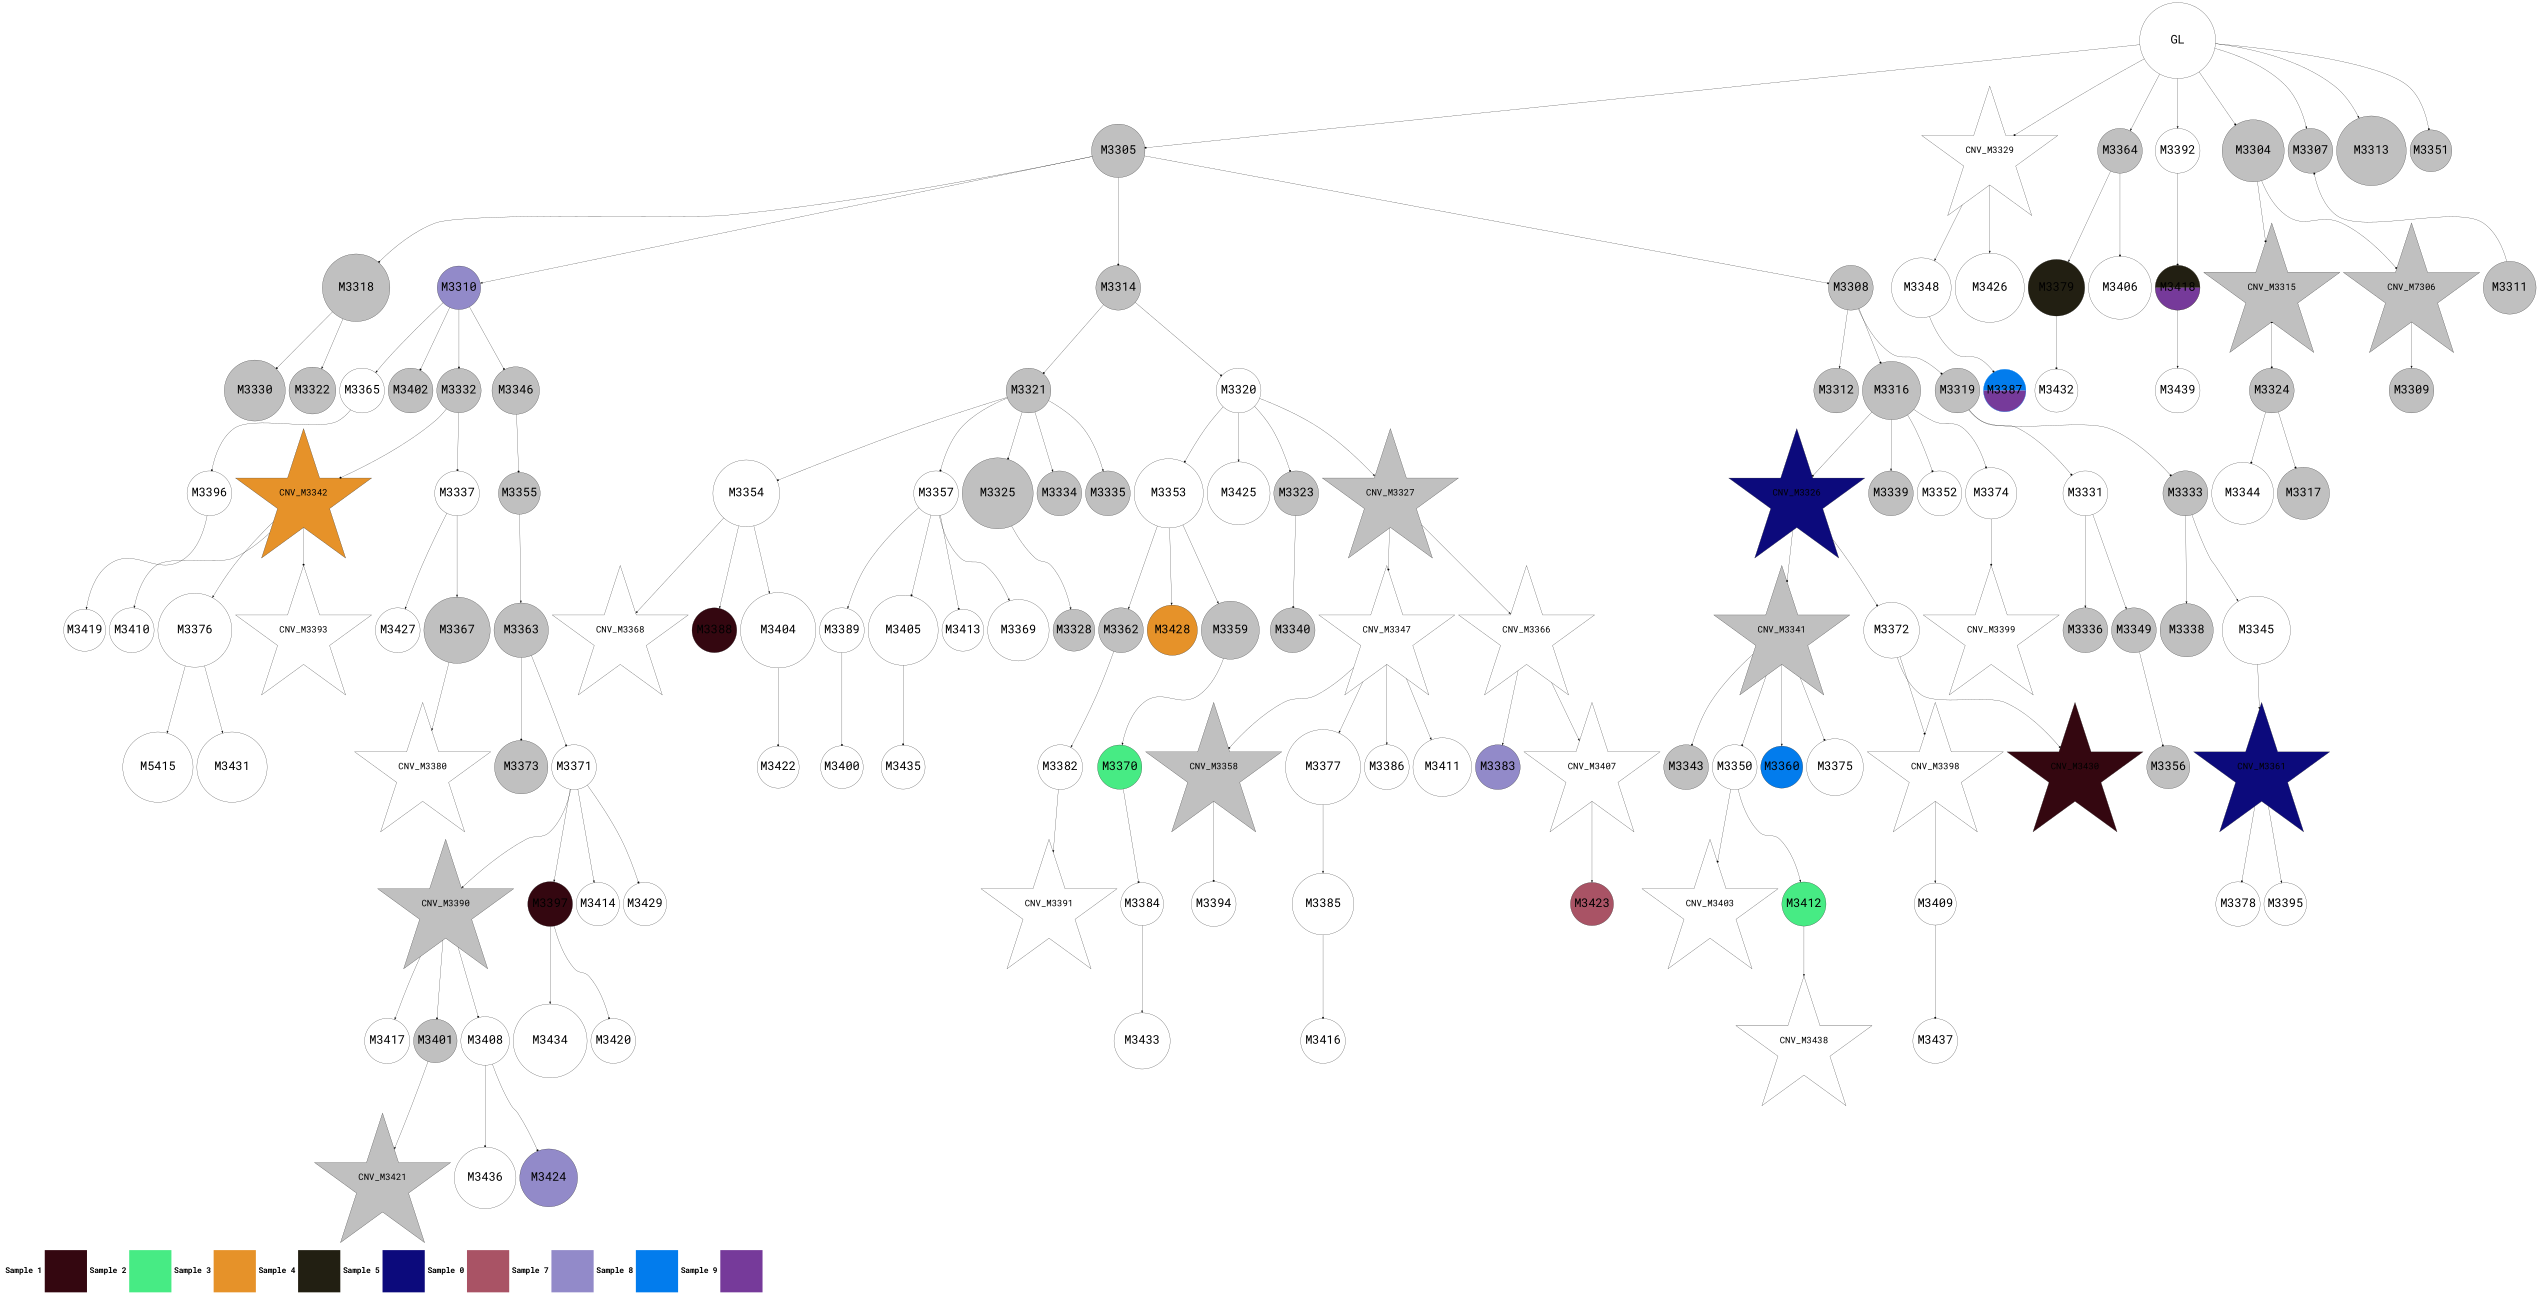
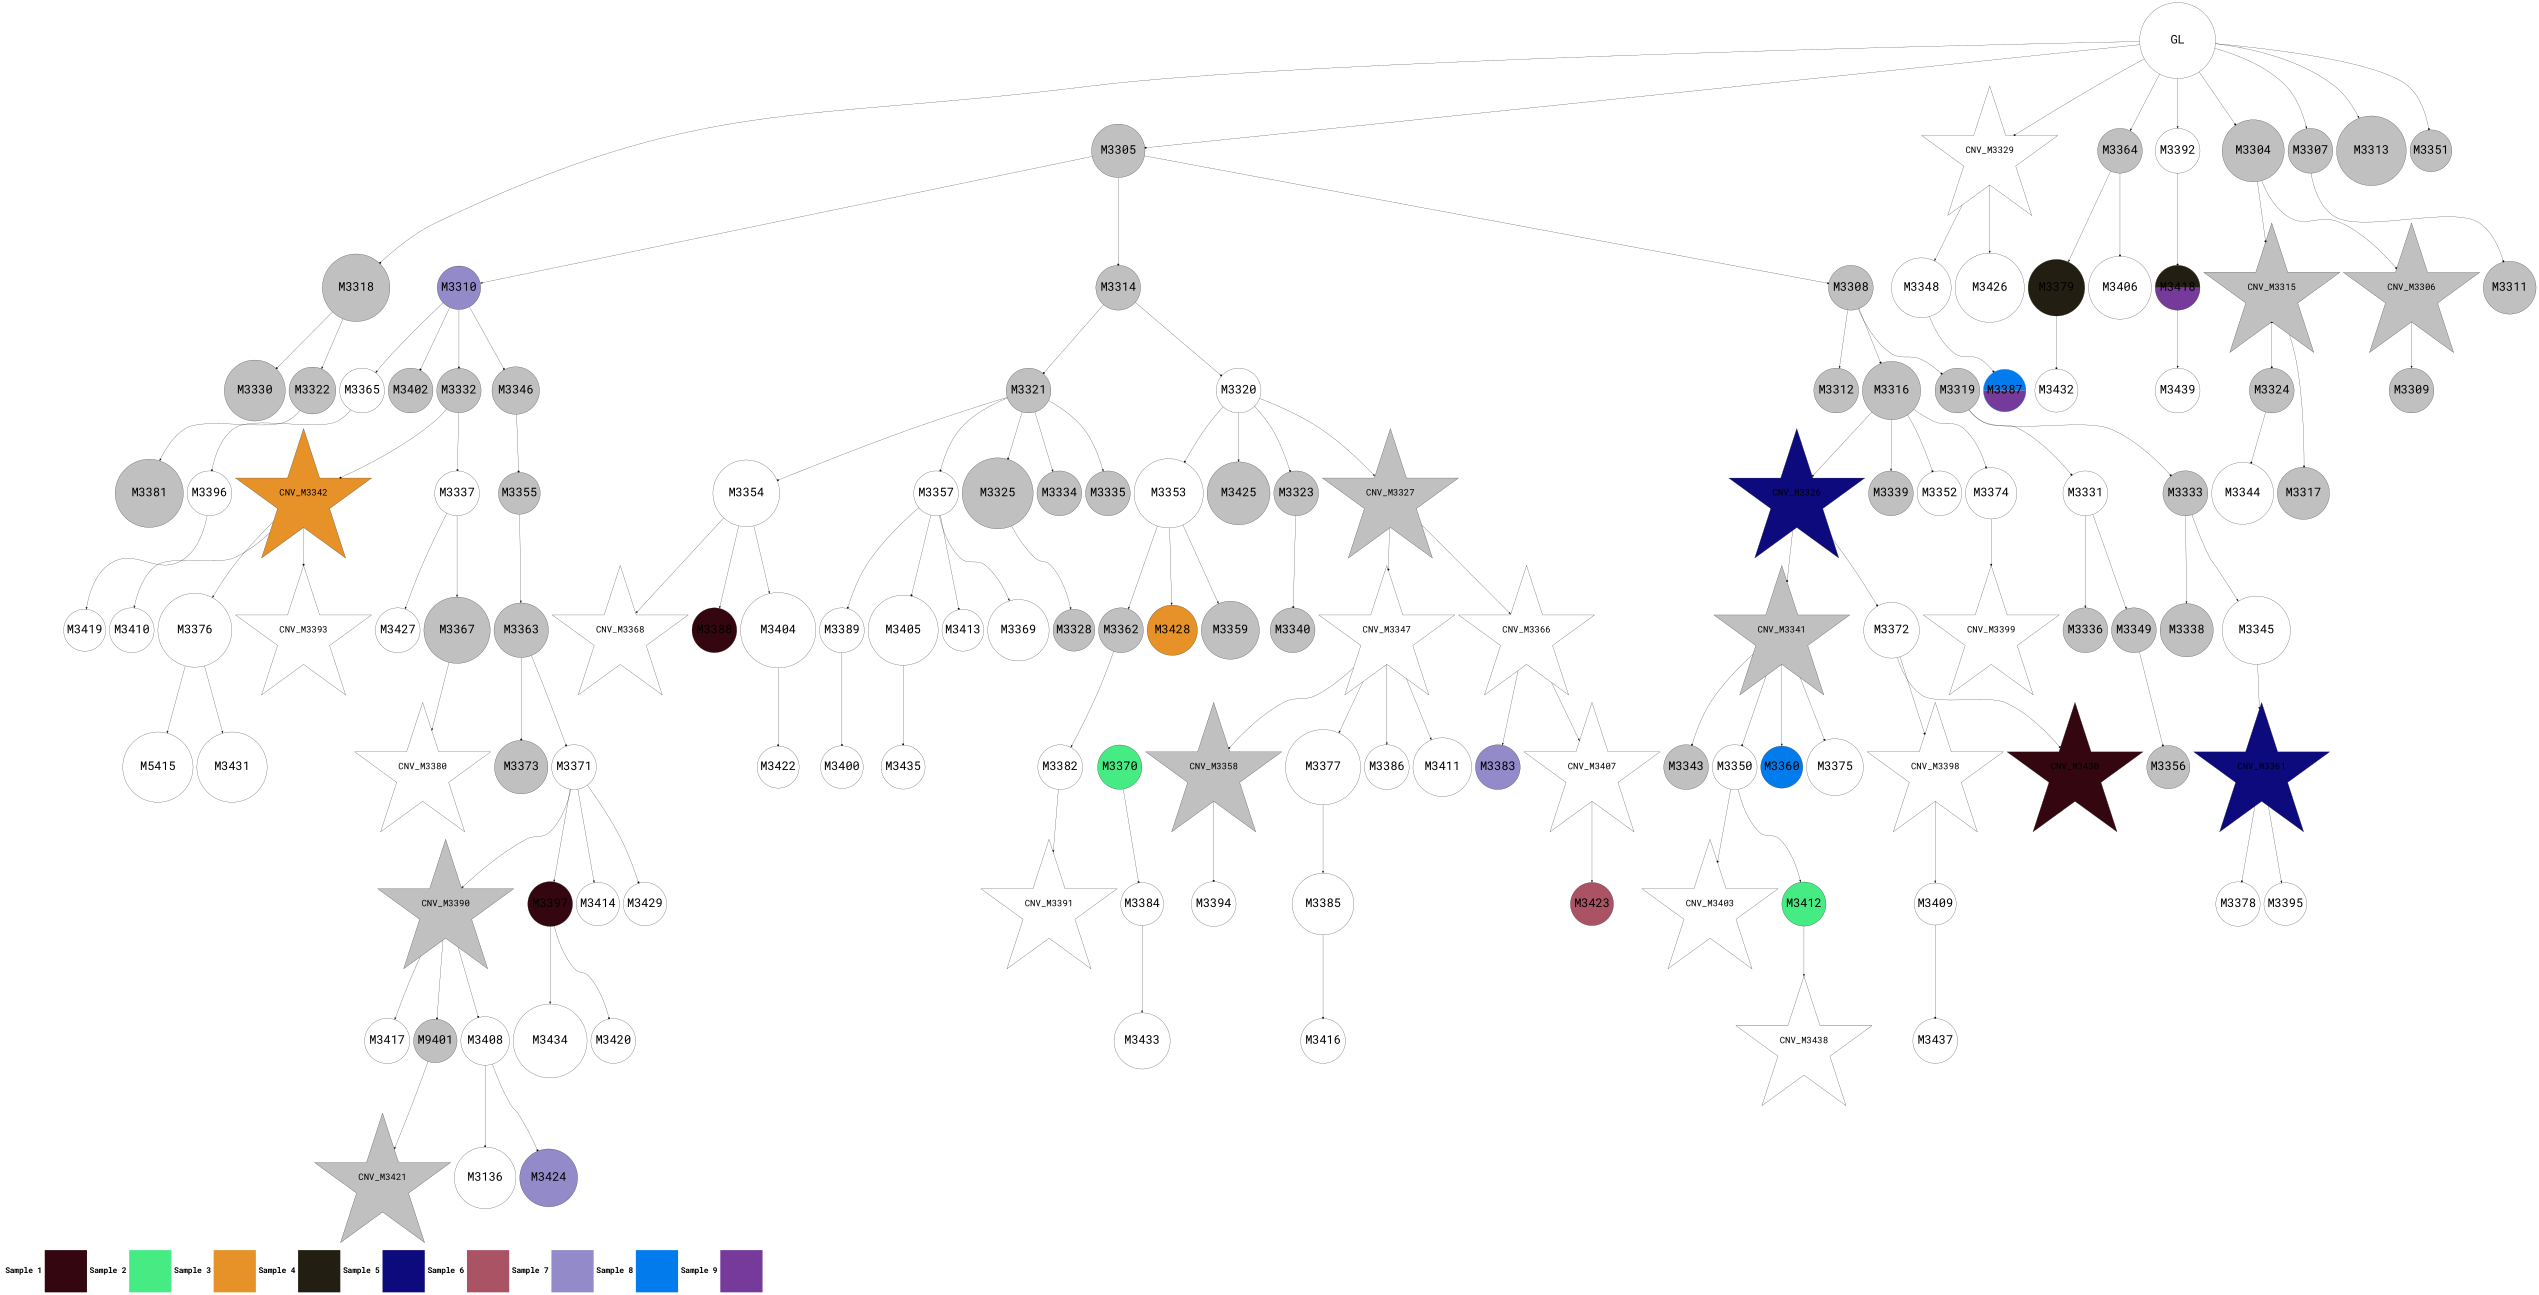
(732, 215) -> (1244, 73)
(2409, 220) -> (2404, 220)
(2412, 288) -> (2412, 288)
(2287, 439) -> (2301, 400)
none -> (149, 493)
(1239, 493) -> (1239, 493)
(876, 552) -> (876, 552)
(1170, 698) -> none
(435, 1041) -> (435, 1041)
(485, 1178) -> (485, 1178)
(446, 1271) -> (446, 1271)
